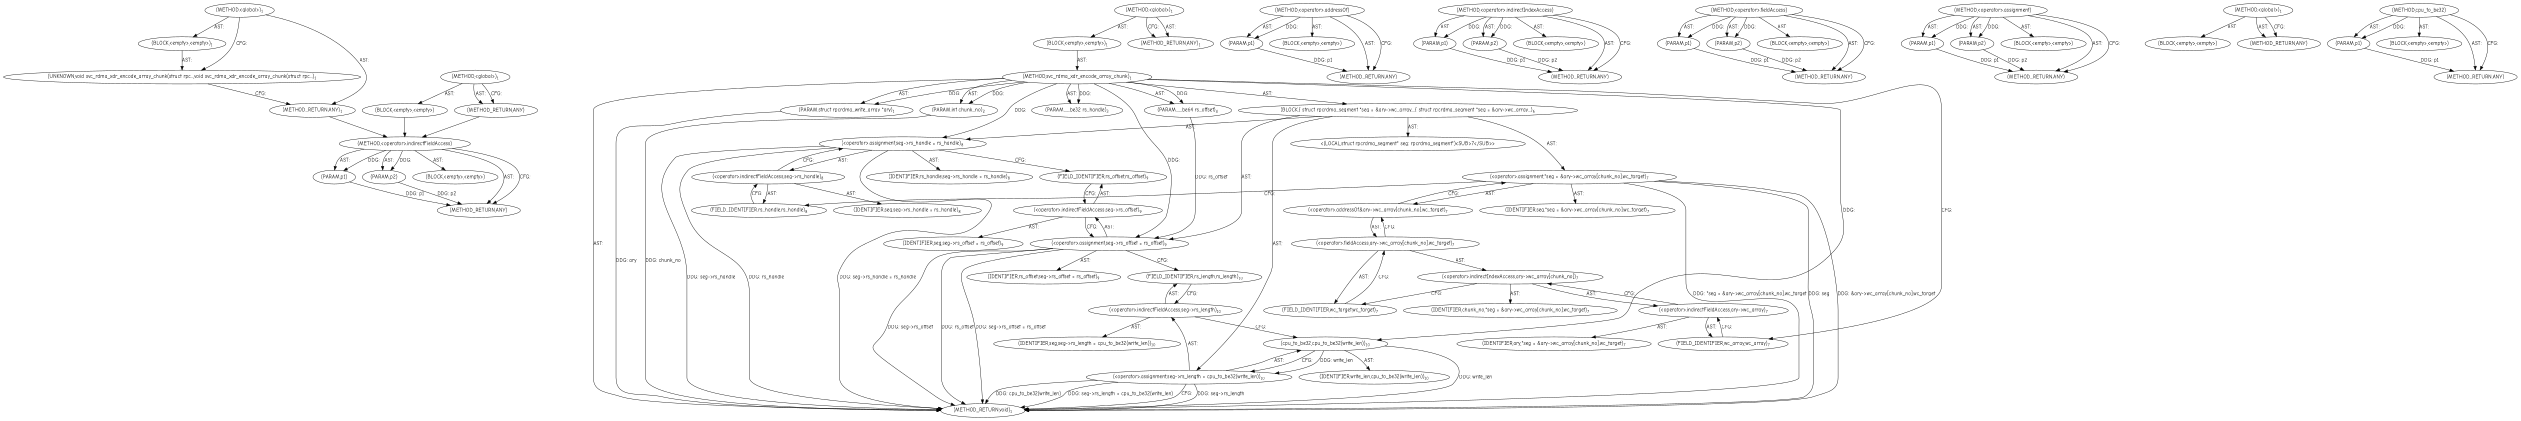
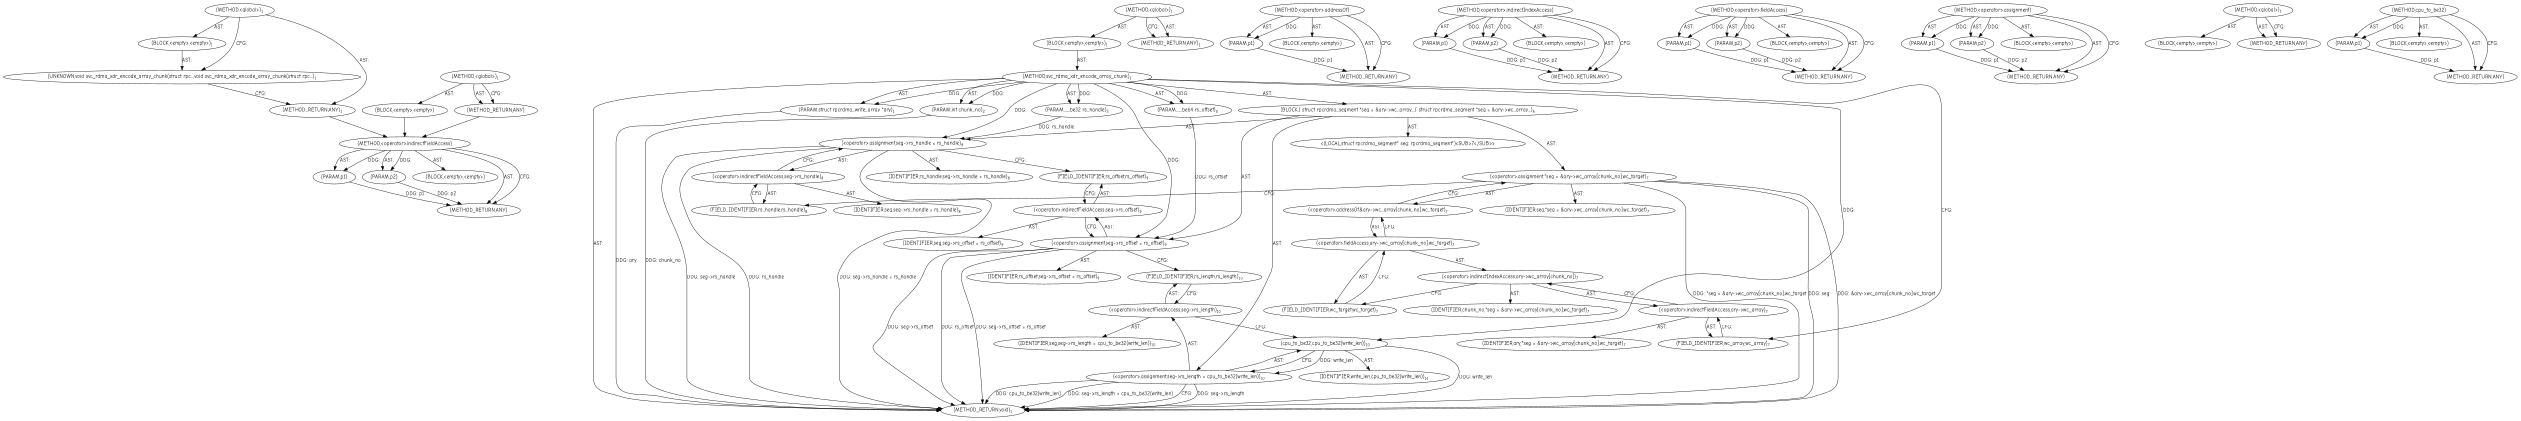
none -> (1013, 131)
(1427, 377) -> (1427, 377)
